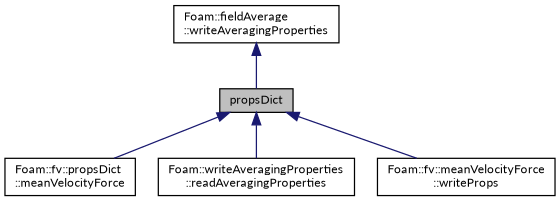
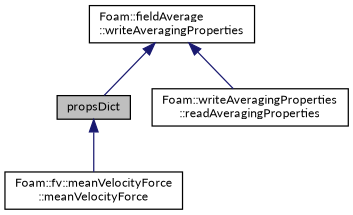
(256, 142) -> (216, 70)
(70, 177) -> (94, 191)
(466, 177) -> none
